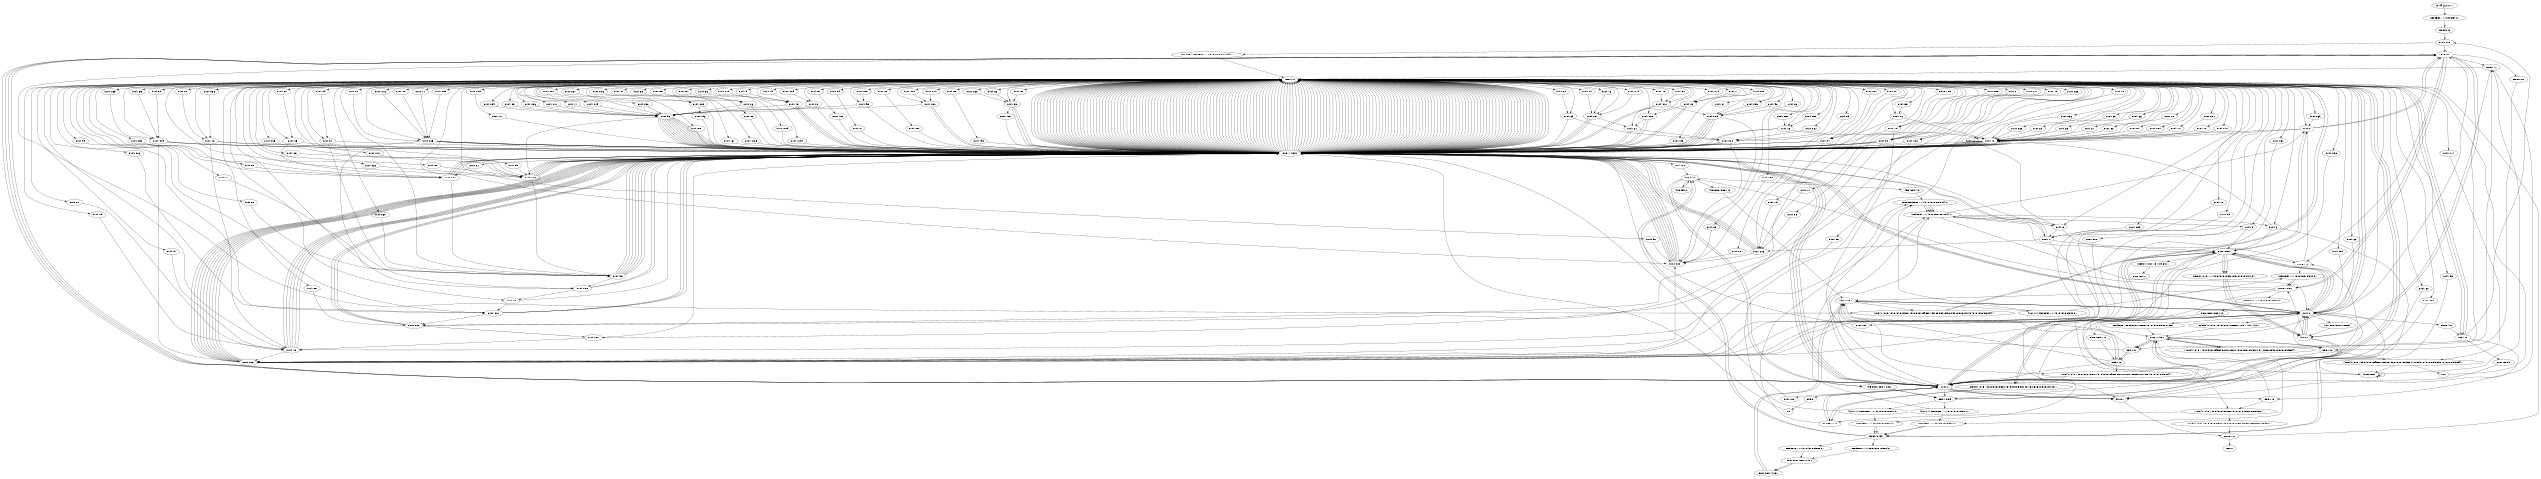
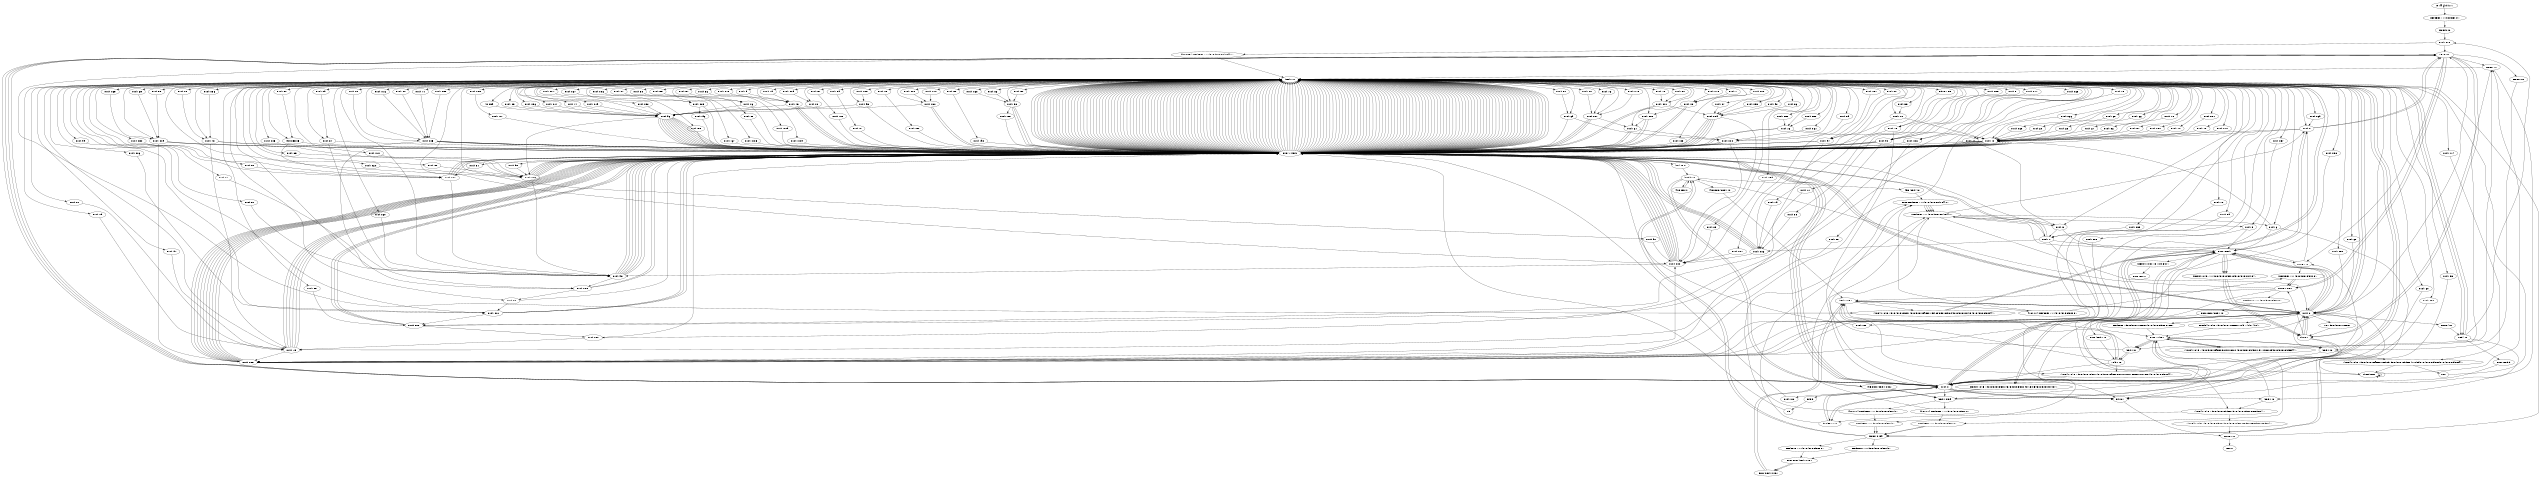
(669, 82) -> (900, 155)
(2053, 92) -> none
(489, 104) -> (489, 104)
none -> (1717, 109)
(293, 141) -> (293, 141)
none -> (1147, 270)
(1875, 357) -> none
(2116, 362) -> (2116, 362)
